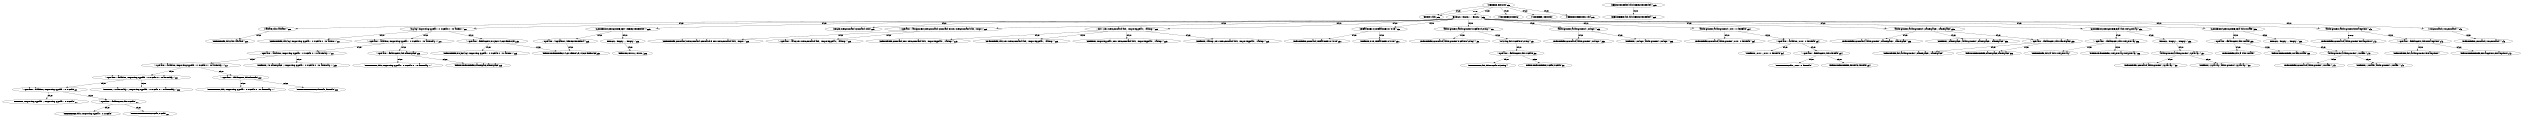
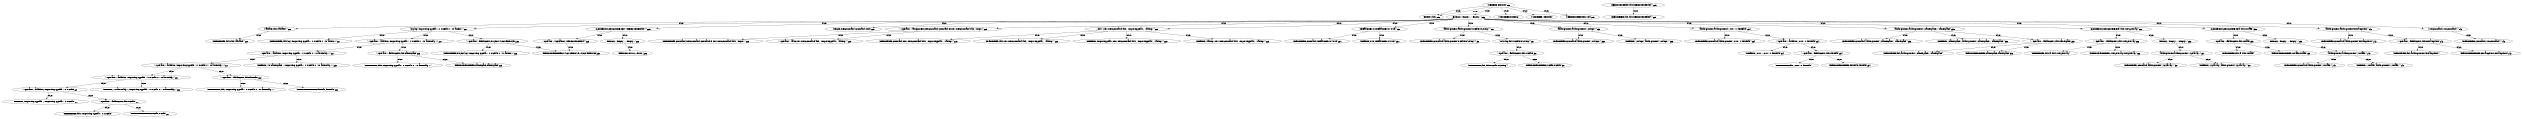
(2351, 35) -> (2351, 35)
